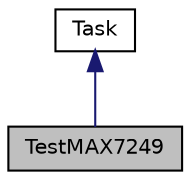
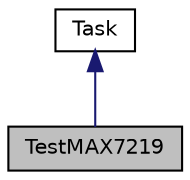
(95, 149) -> (95, 149)
